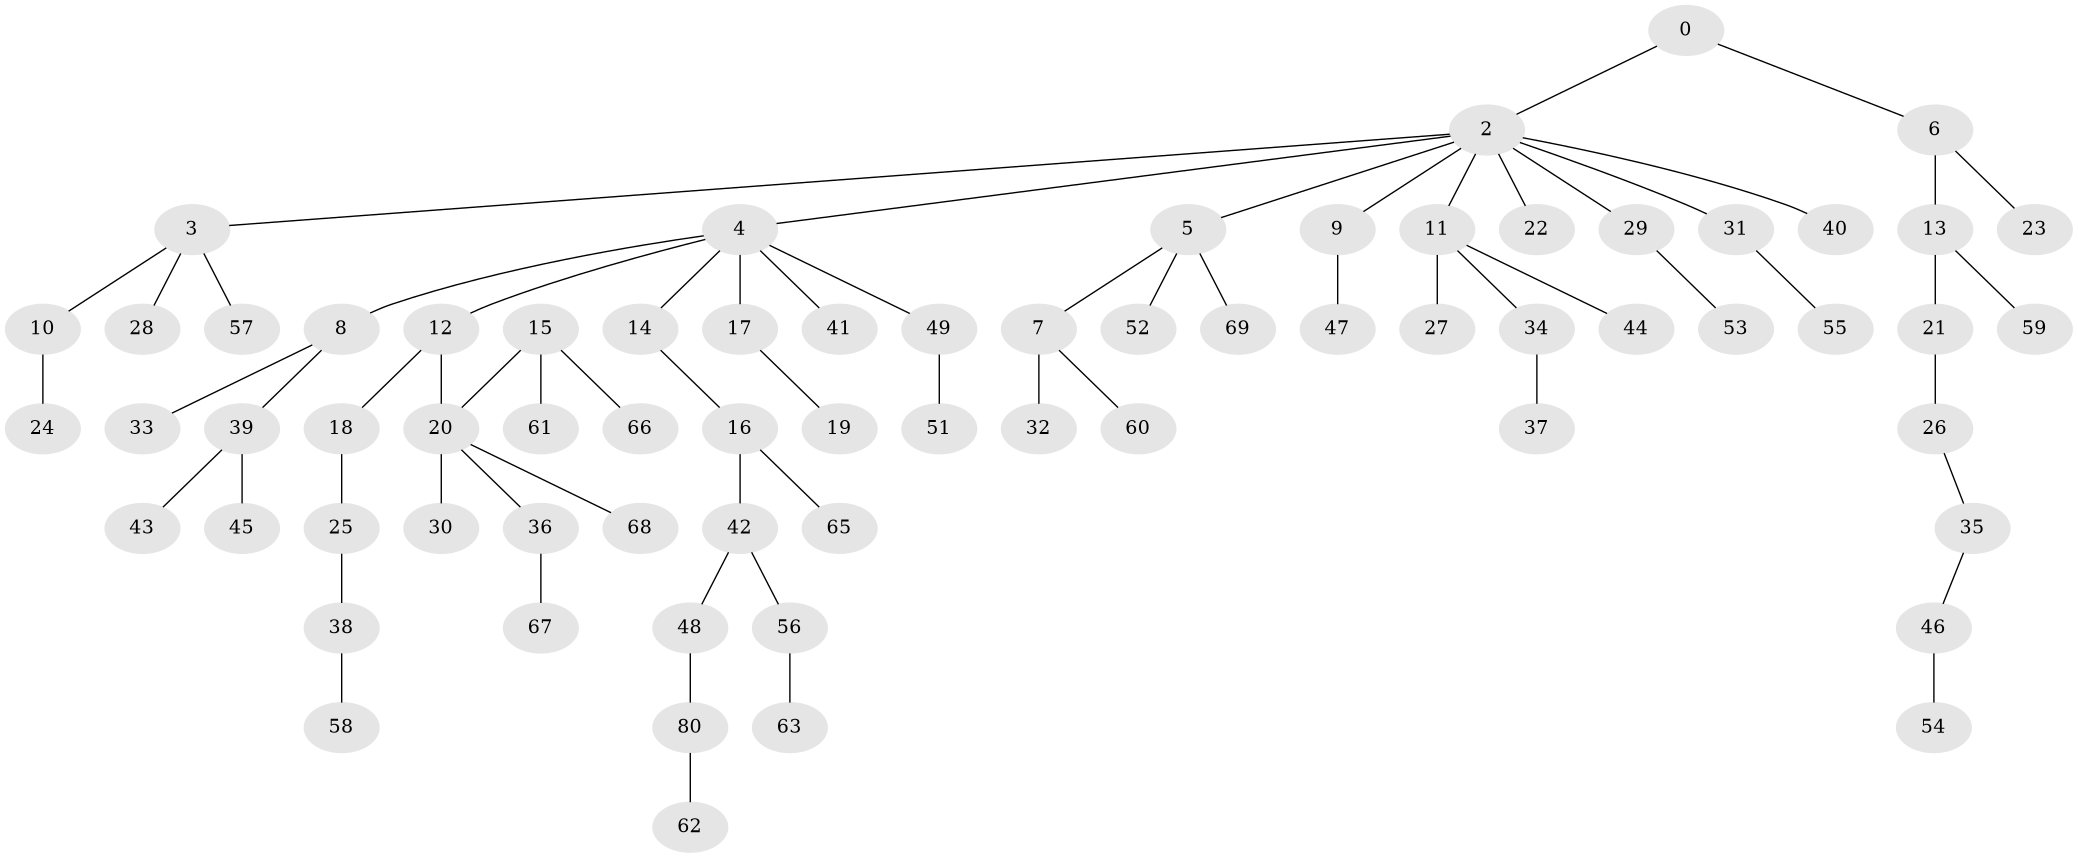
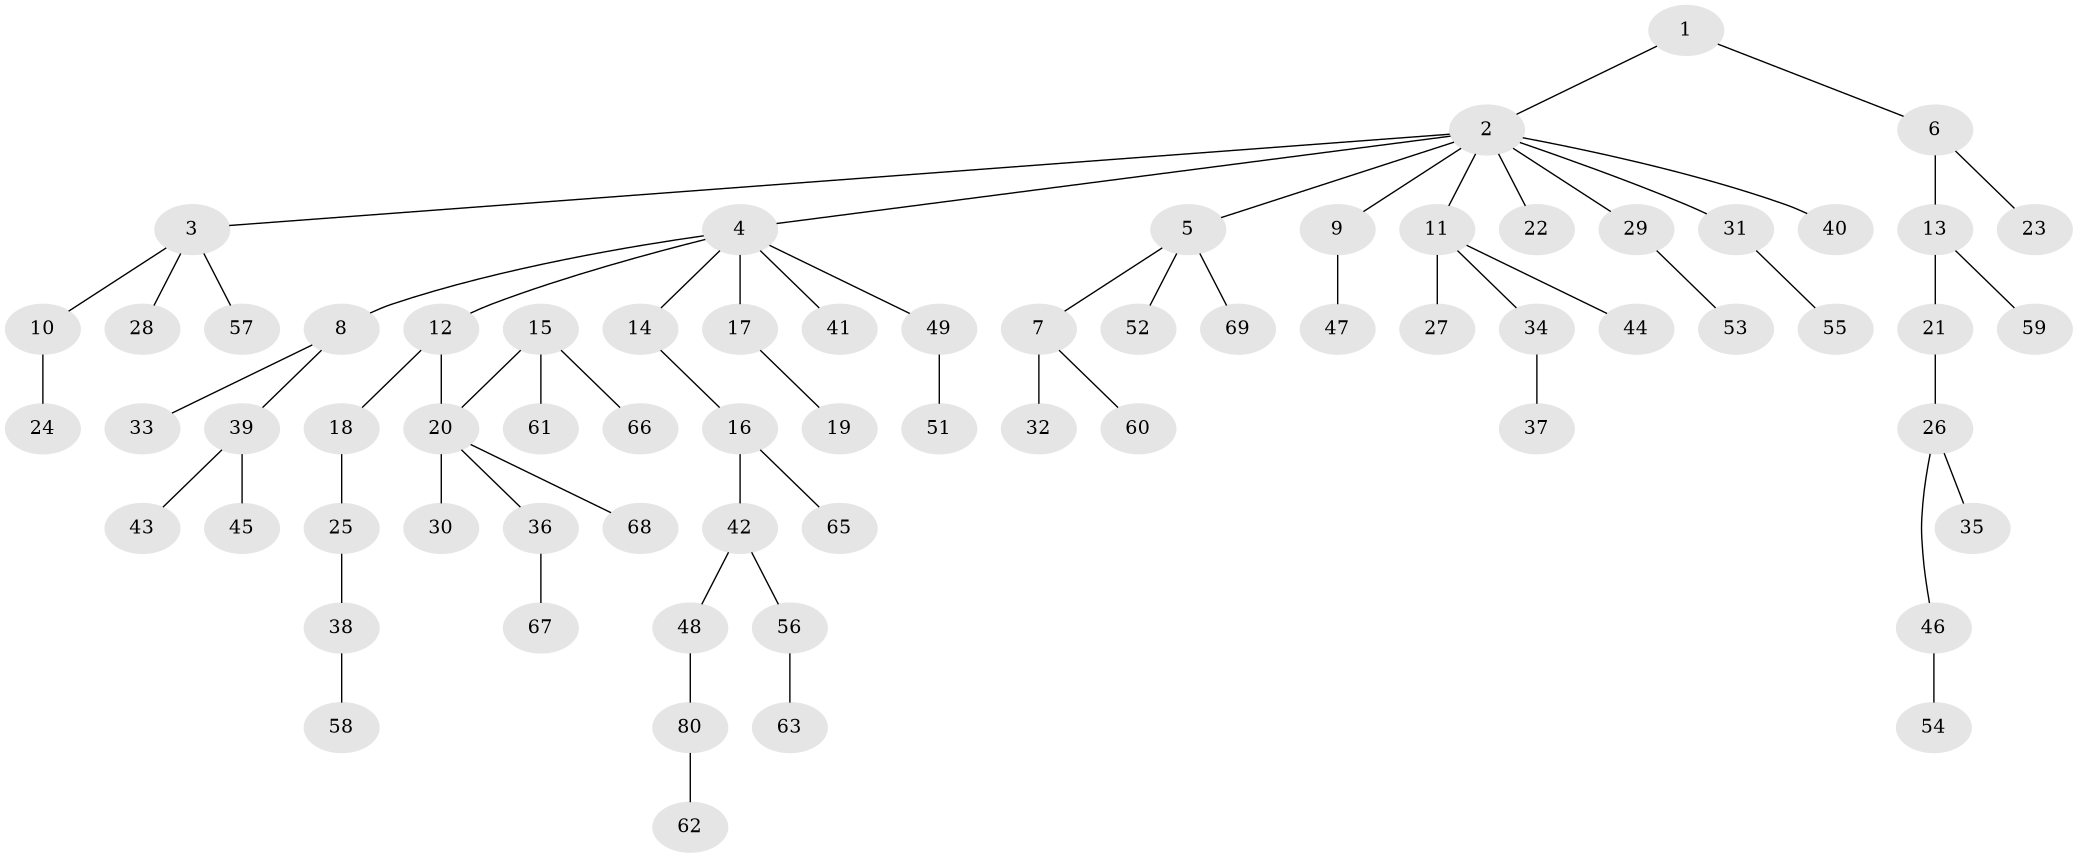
(1686, 30) -> (1686, 30)
(1953, 578) -> (1922, 528)
